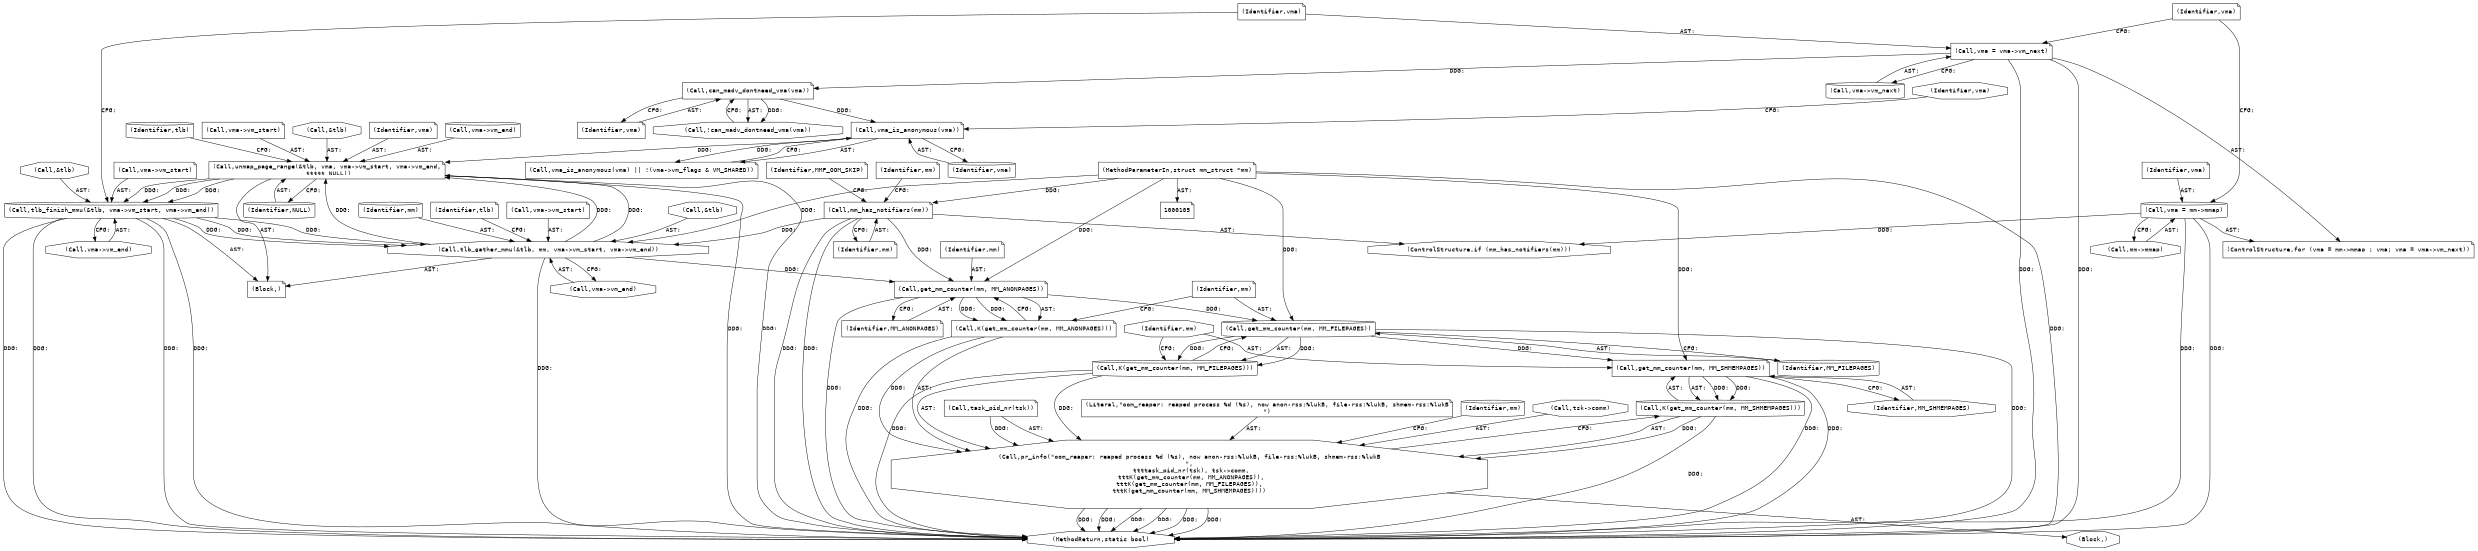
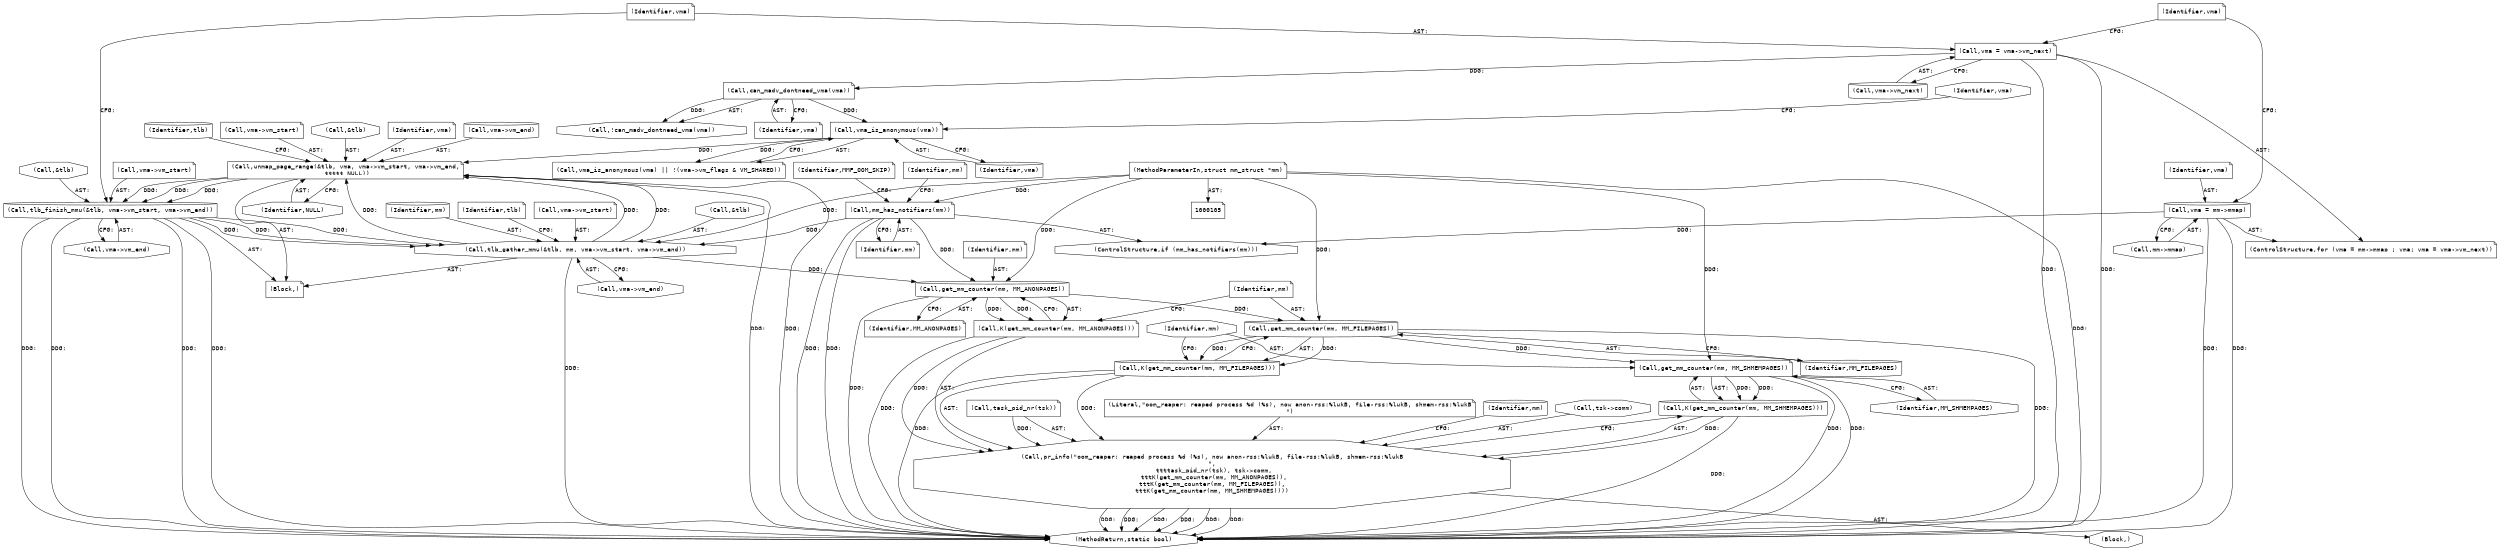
(727, 113) -> none
(279, 210) -> (292, 210)
(971, 289) -> (992, 289)
